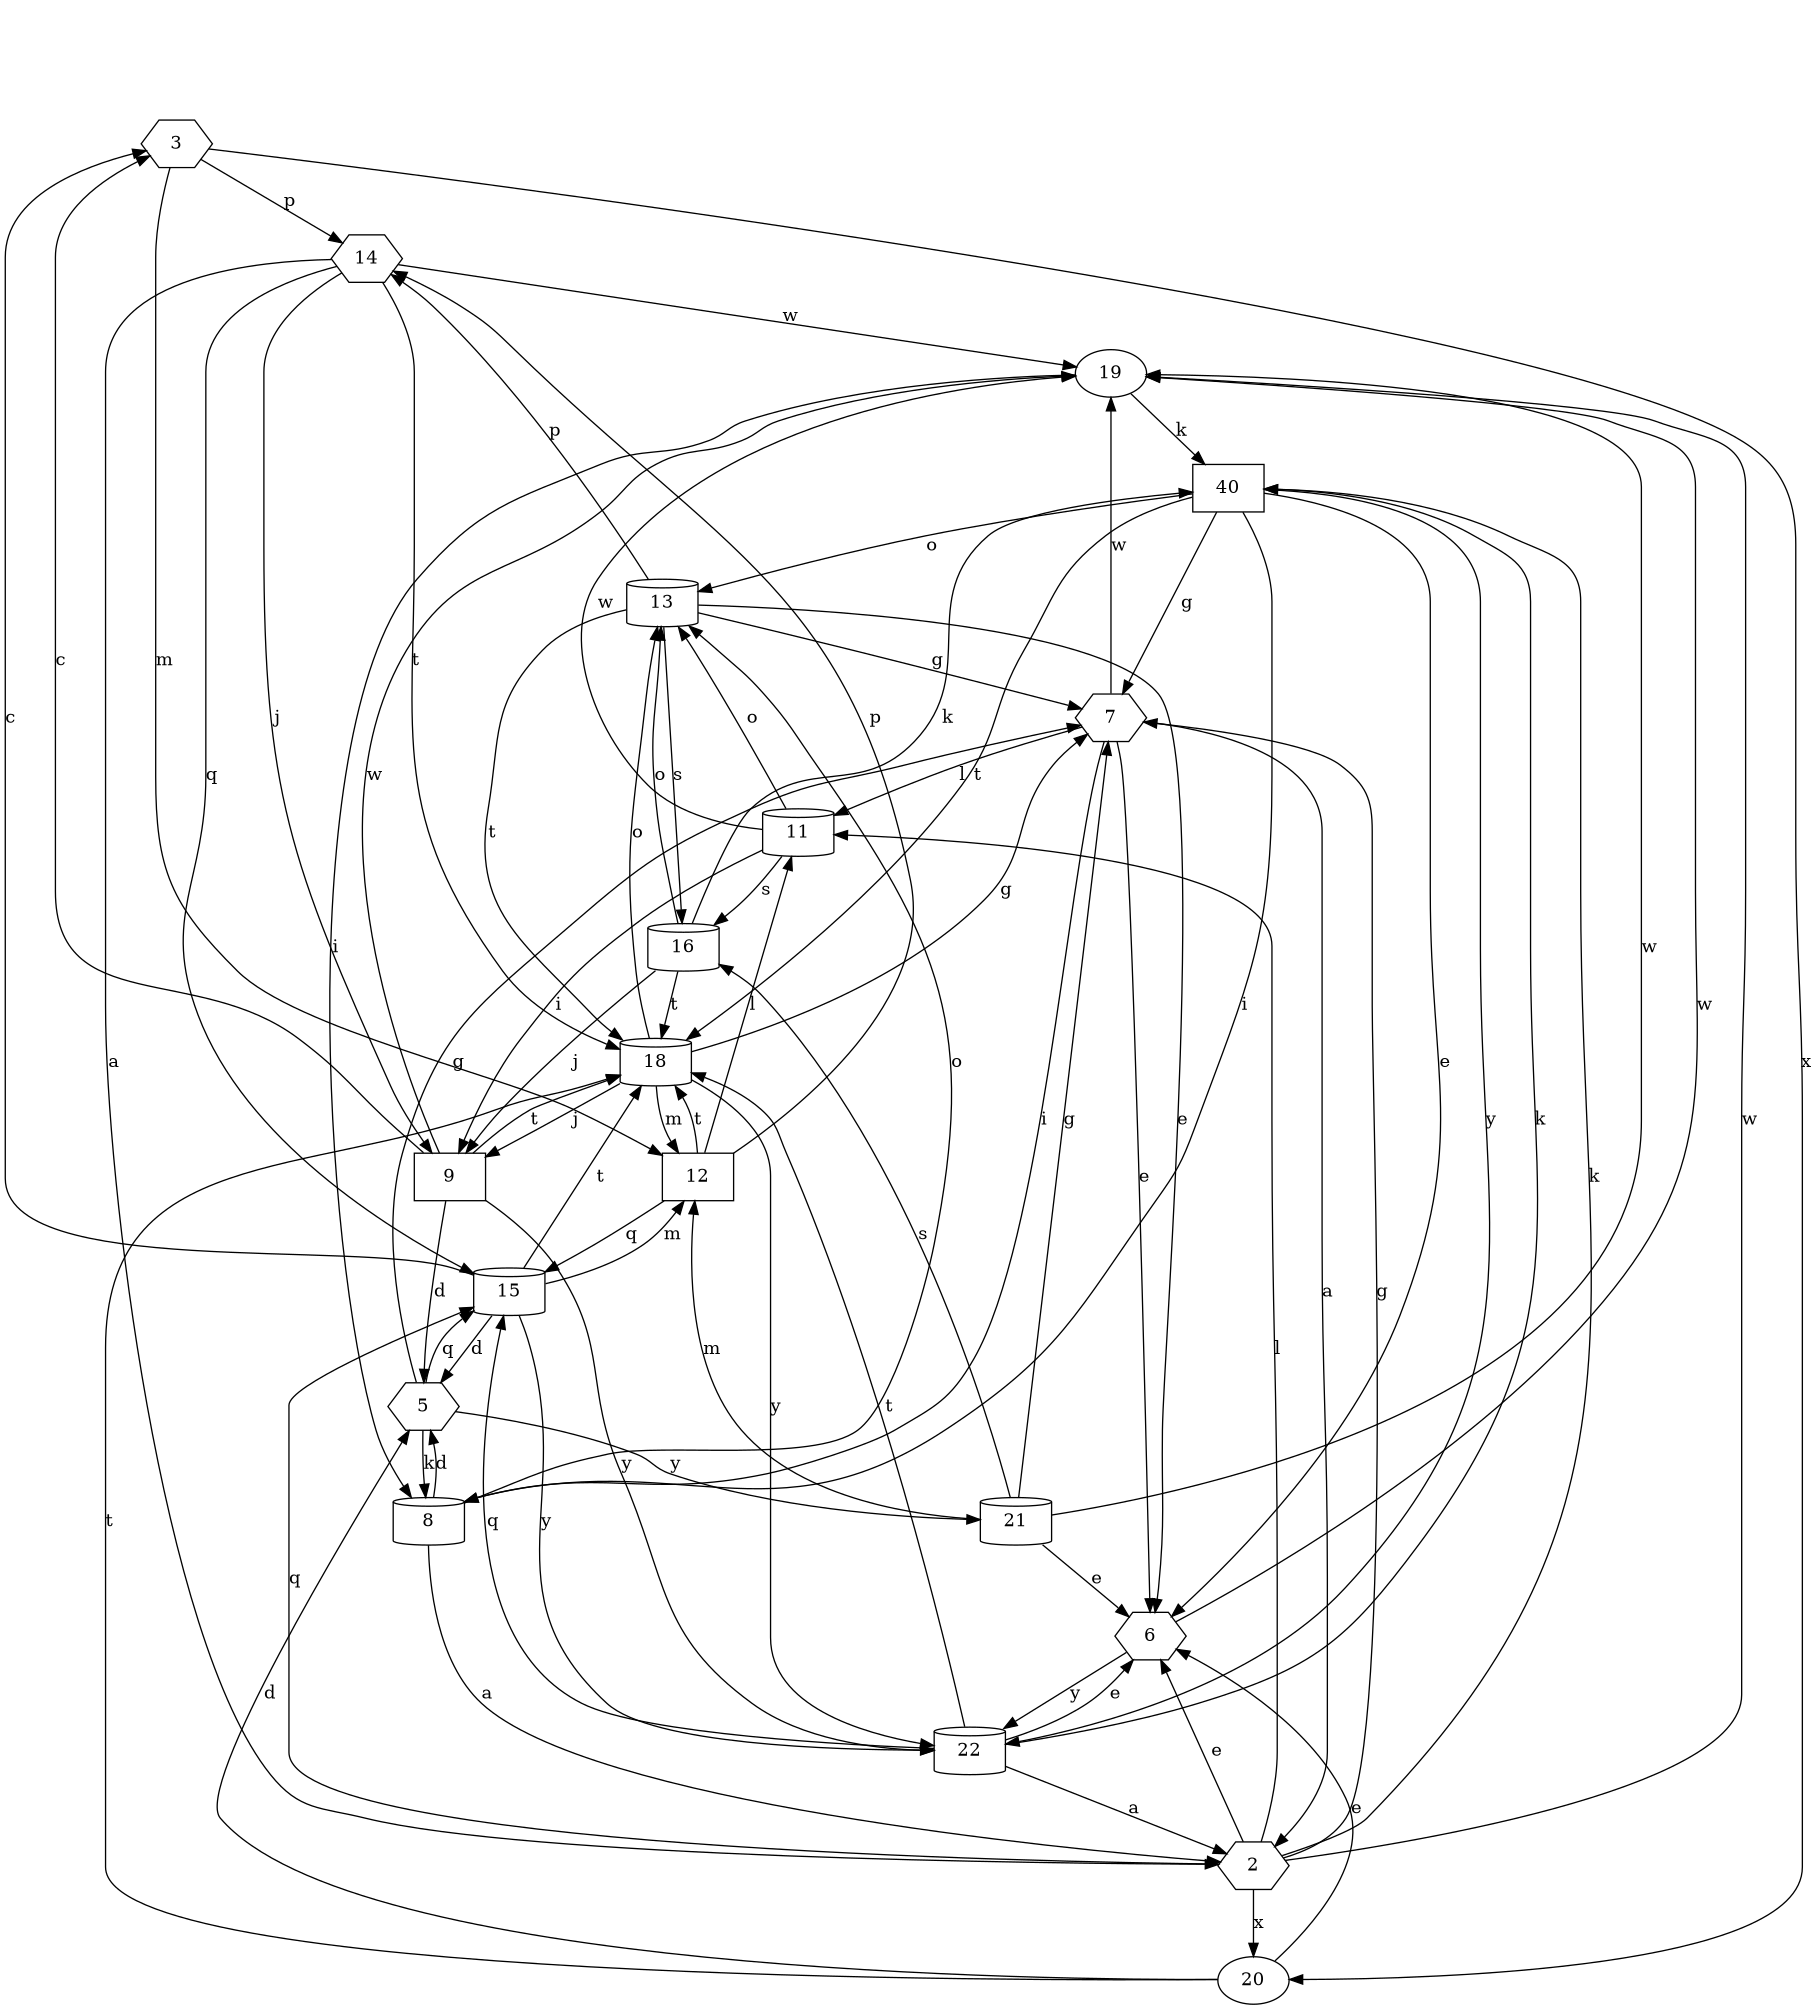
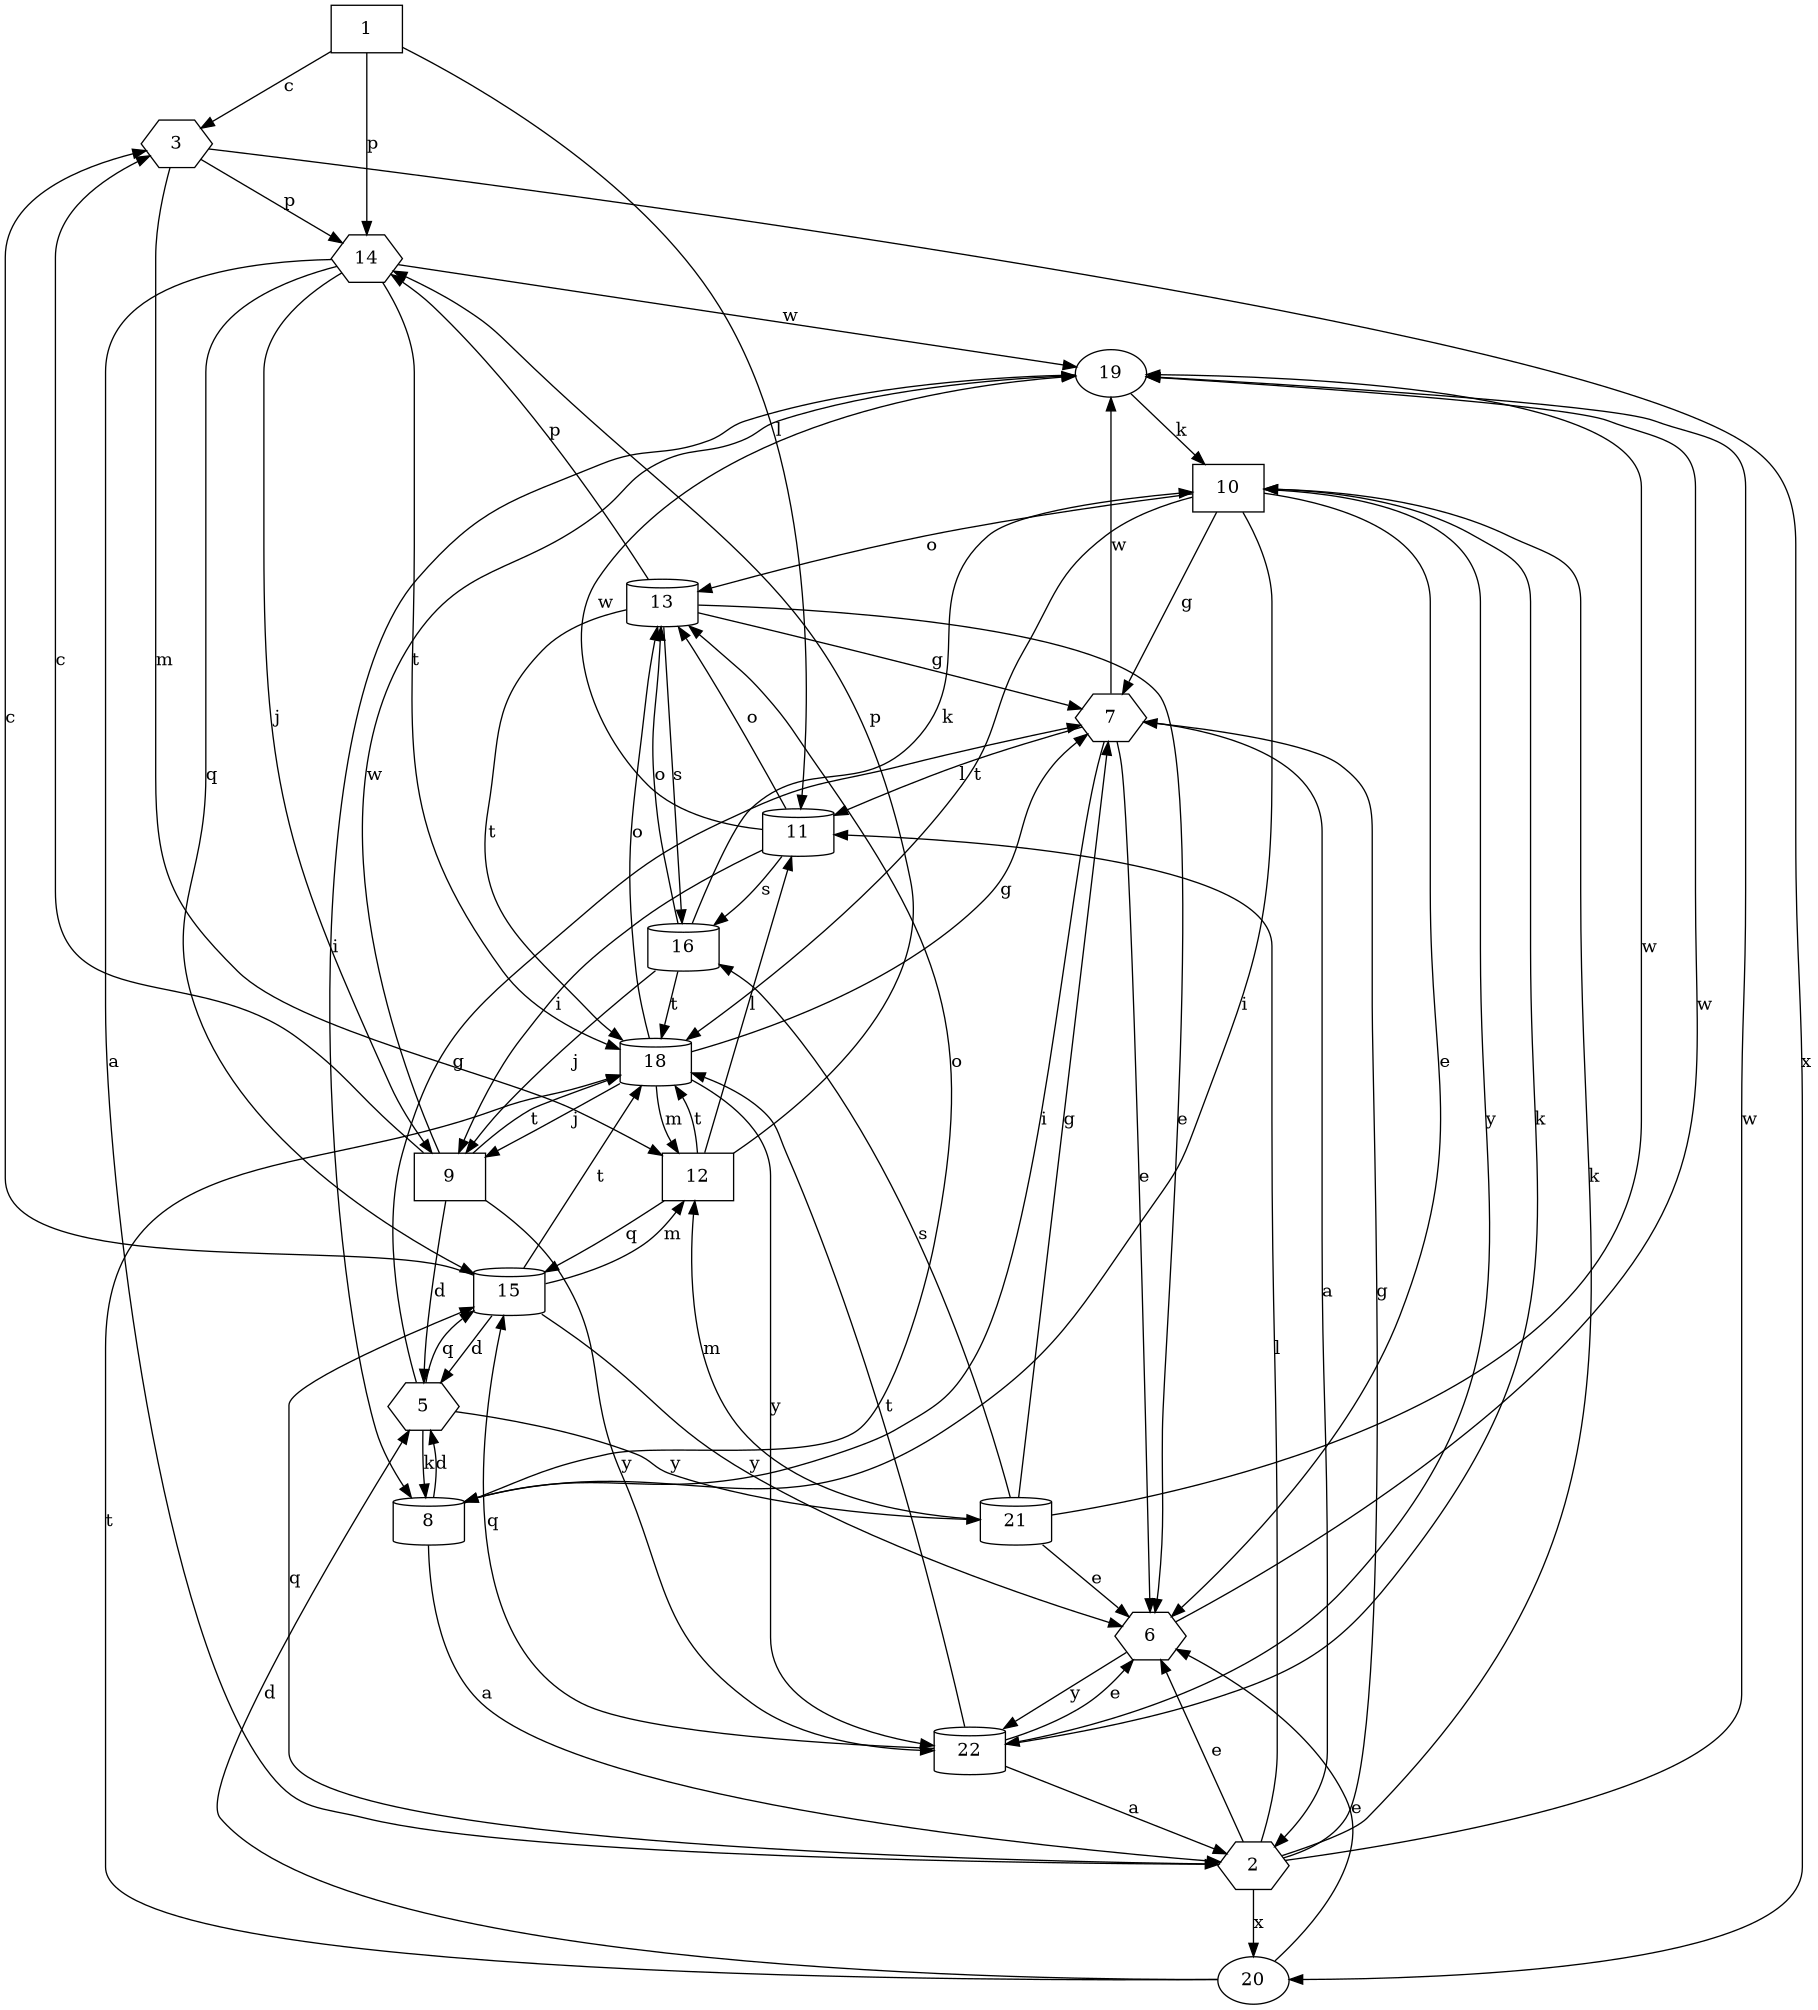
none -> (367, 29)
(1228, 488) -> (1228, 488)
(577, 1670) -> (835, 1518)
